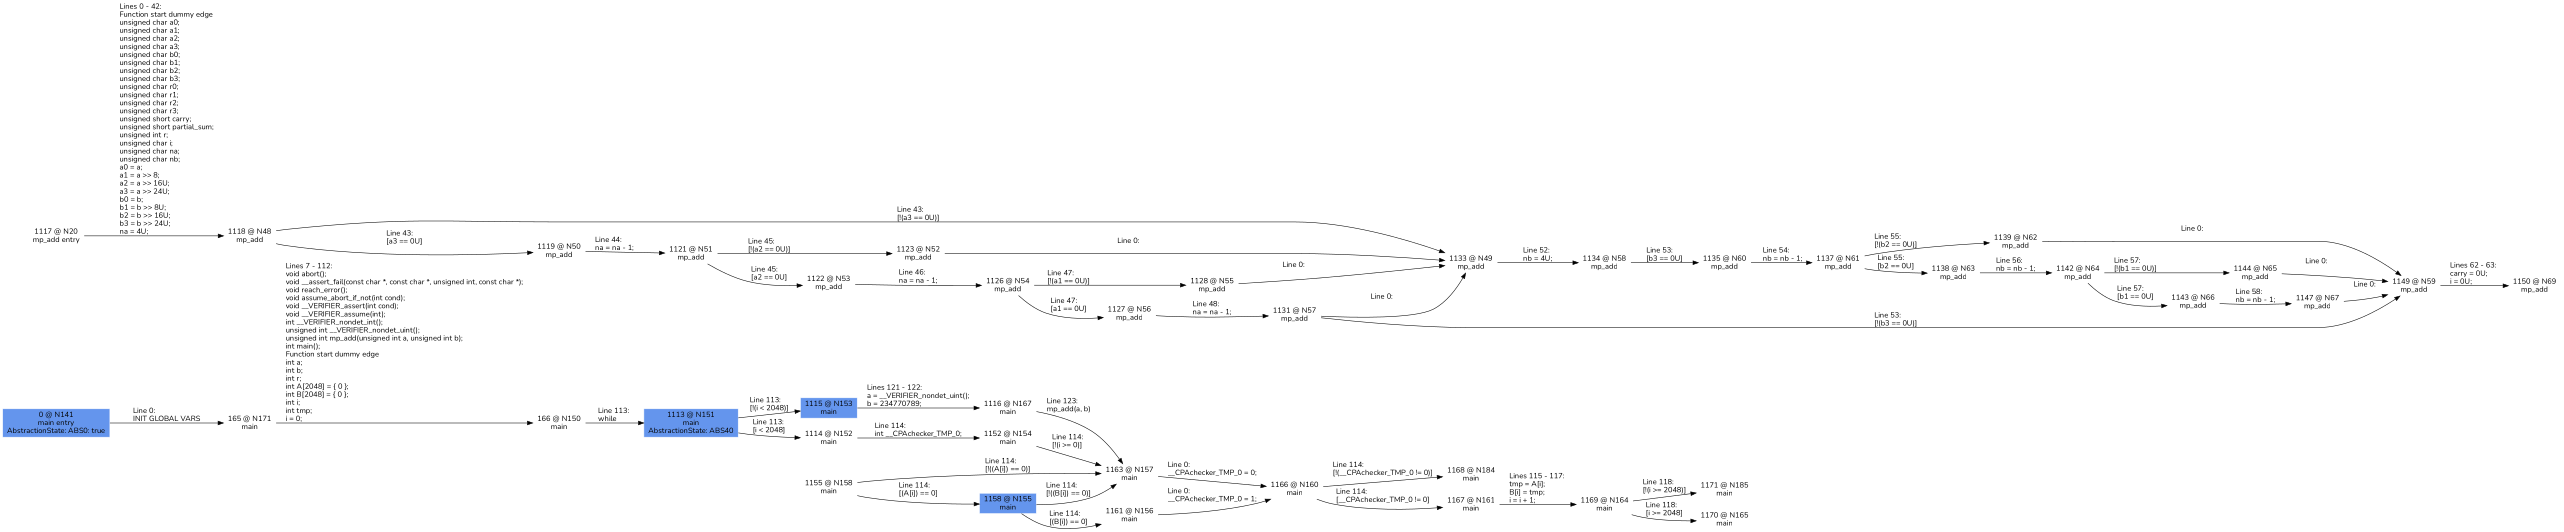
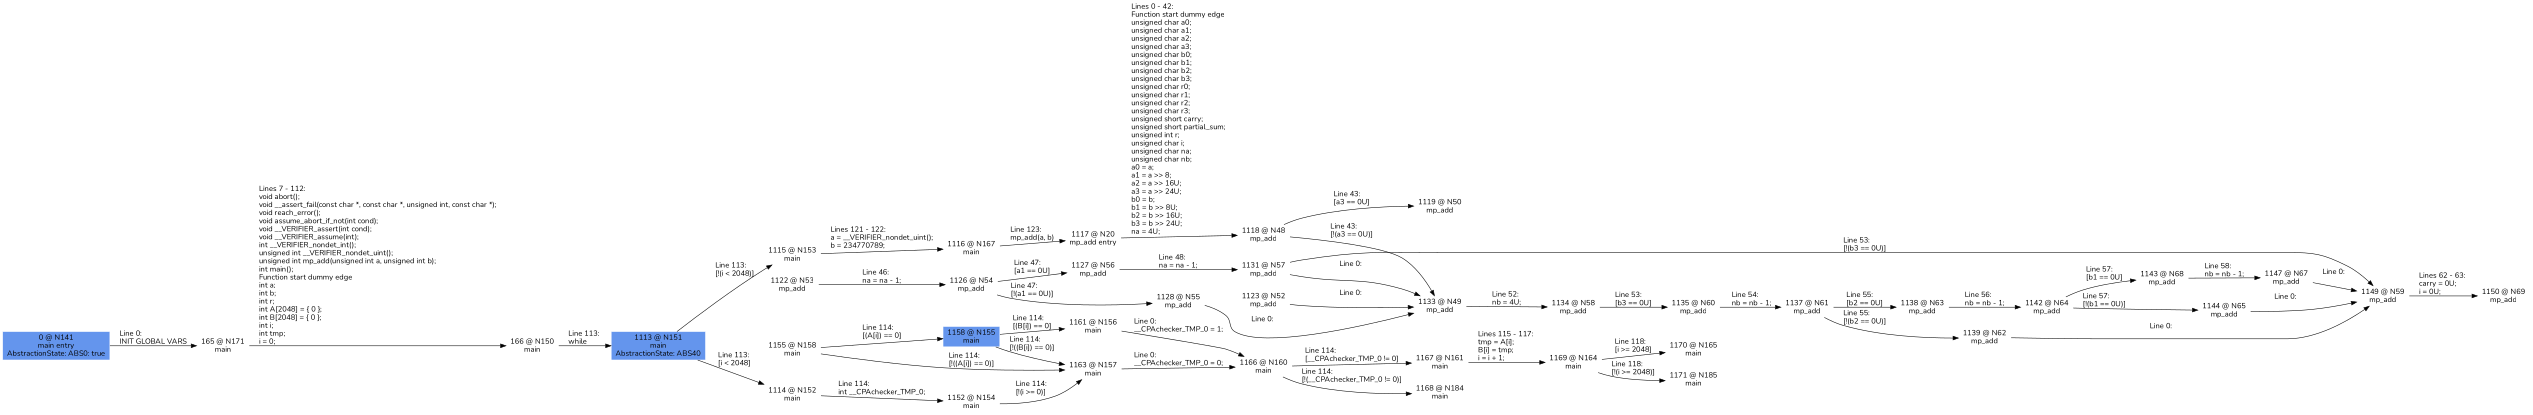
(691, 254) -> none
(2193, 302) -> (2162, 278)
(829, 408) -> (792, 255)
(1083, 426) -> (1030, 244)
